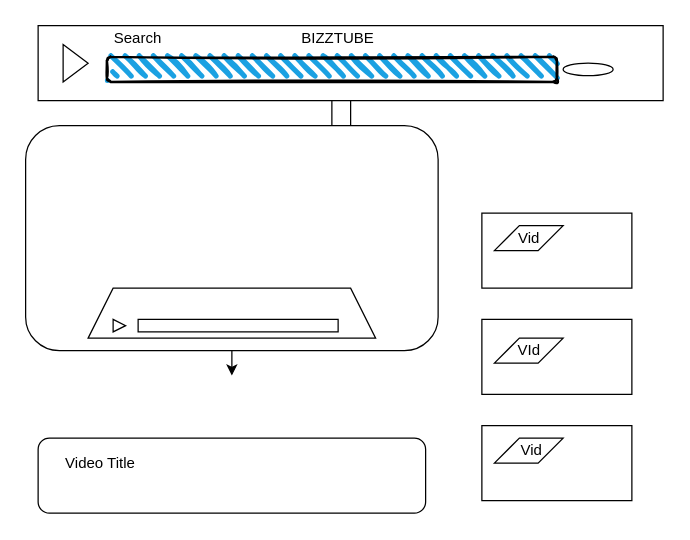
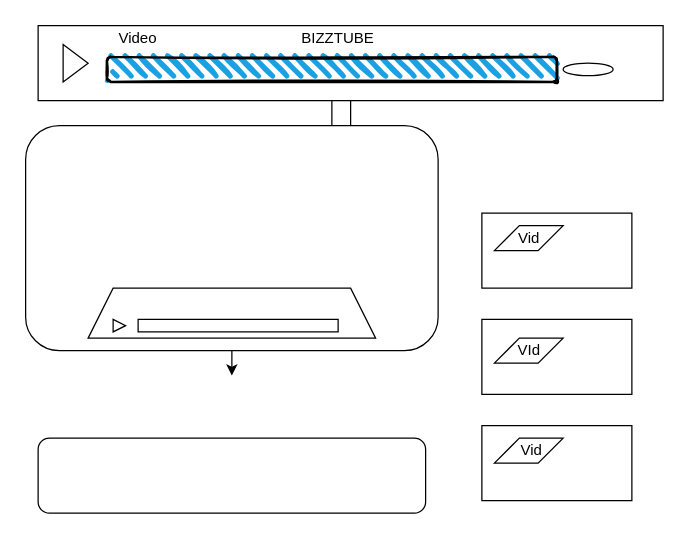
(138, 38) -> (138, 38)
(101, 463) -> none
